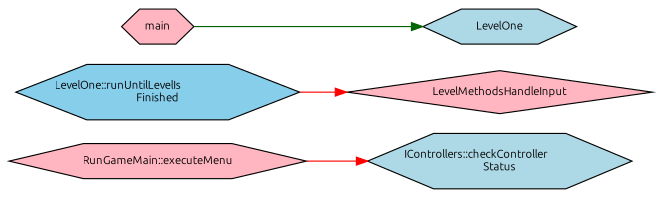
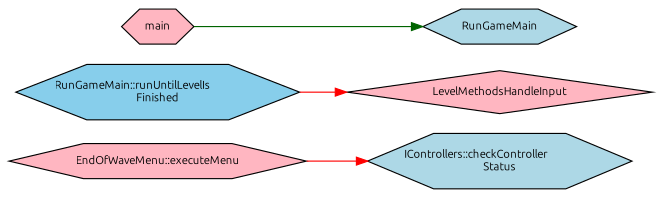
(500, 27) -> (500, 27)
(158, 92) -> (158, 92)
(158, 161) -> (158, 161)
